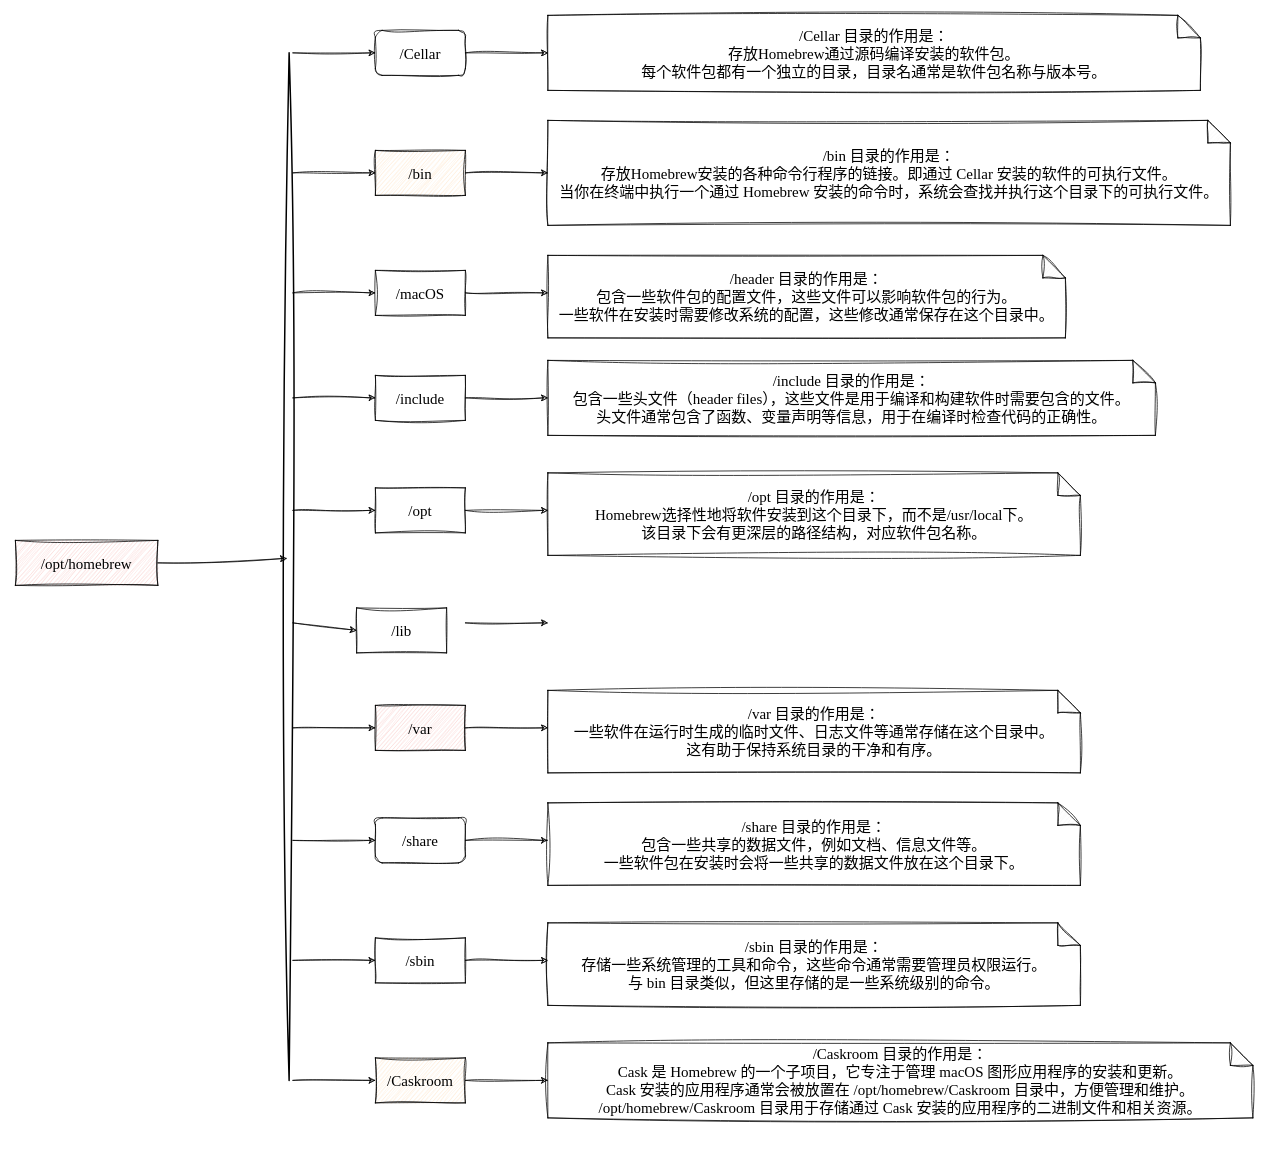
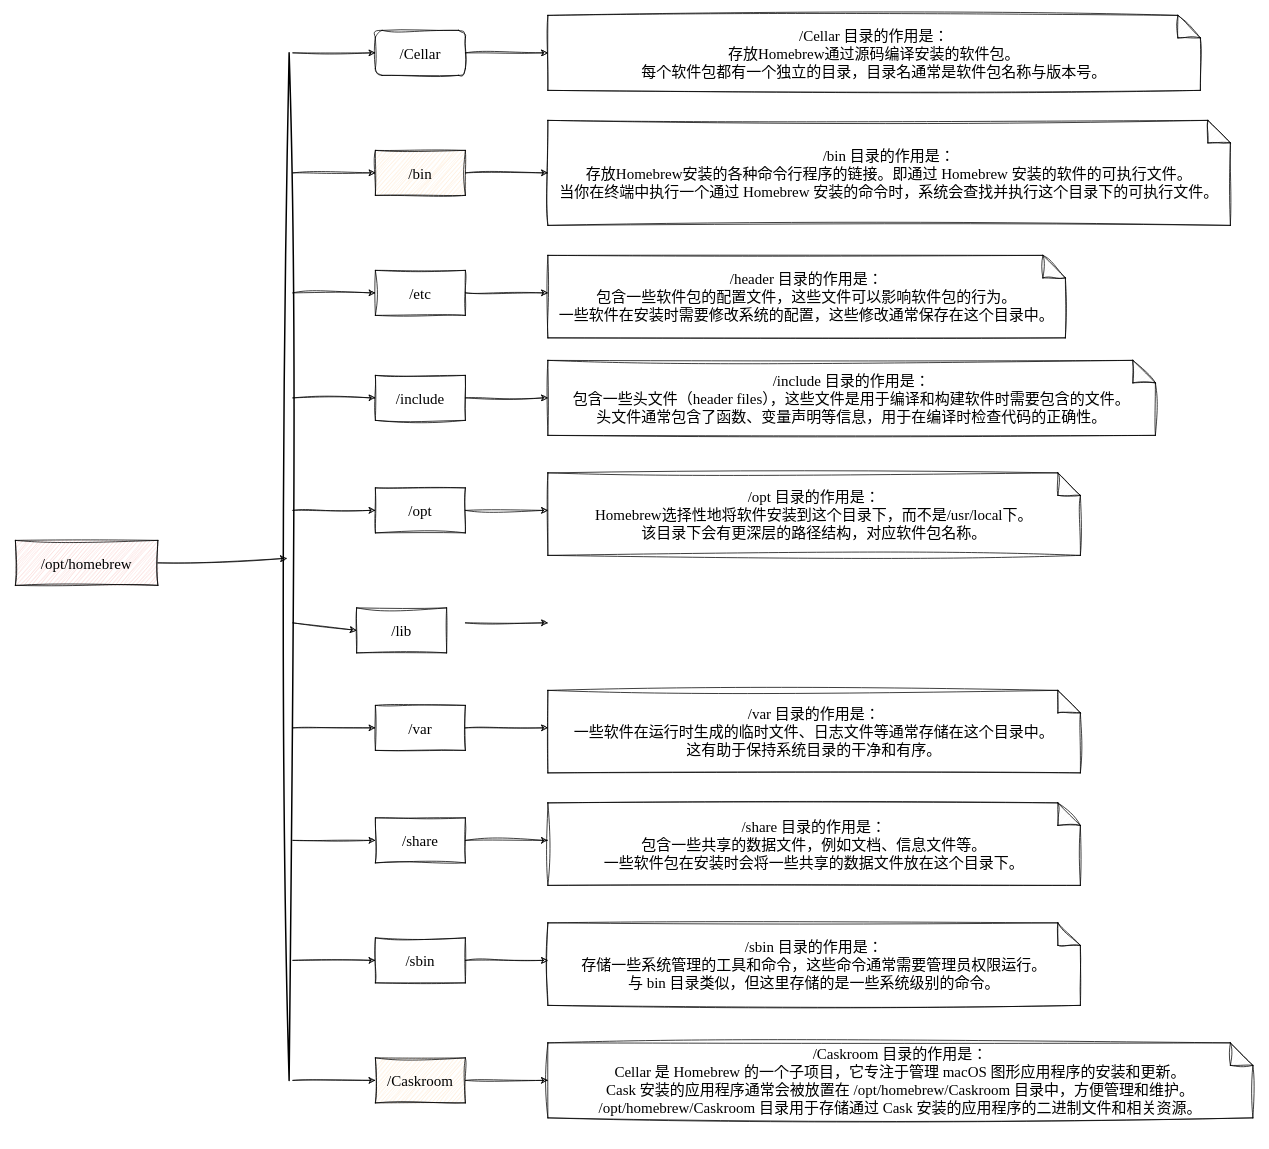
(889, 173) -> (889, 173)
(420, 293) -> (420, 293)
(420, 728) -> (420, 728)
(420, 840) -> (420, 840)
(900, 1080) -> (900, 1080)
